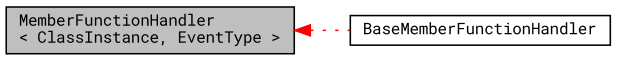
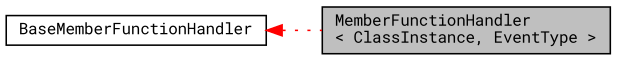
(330, 30) -> (302, 30)
